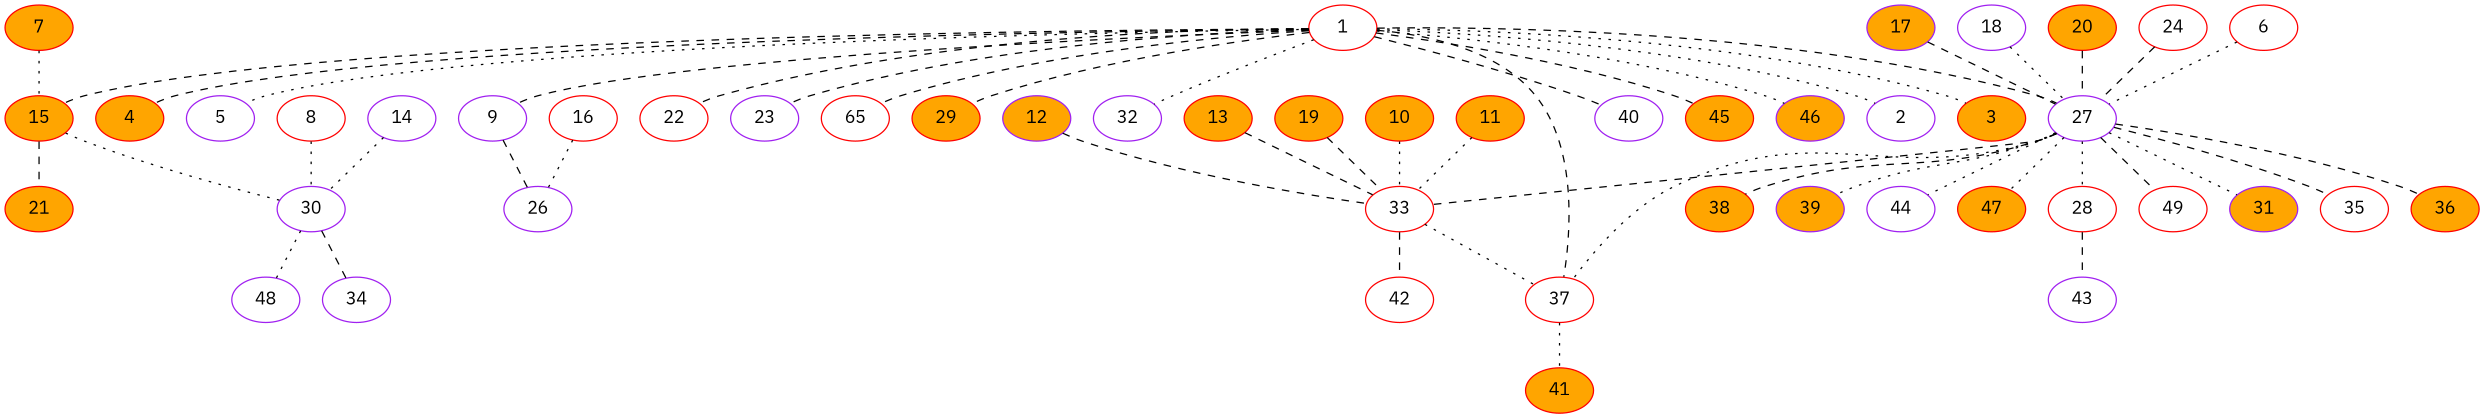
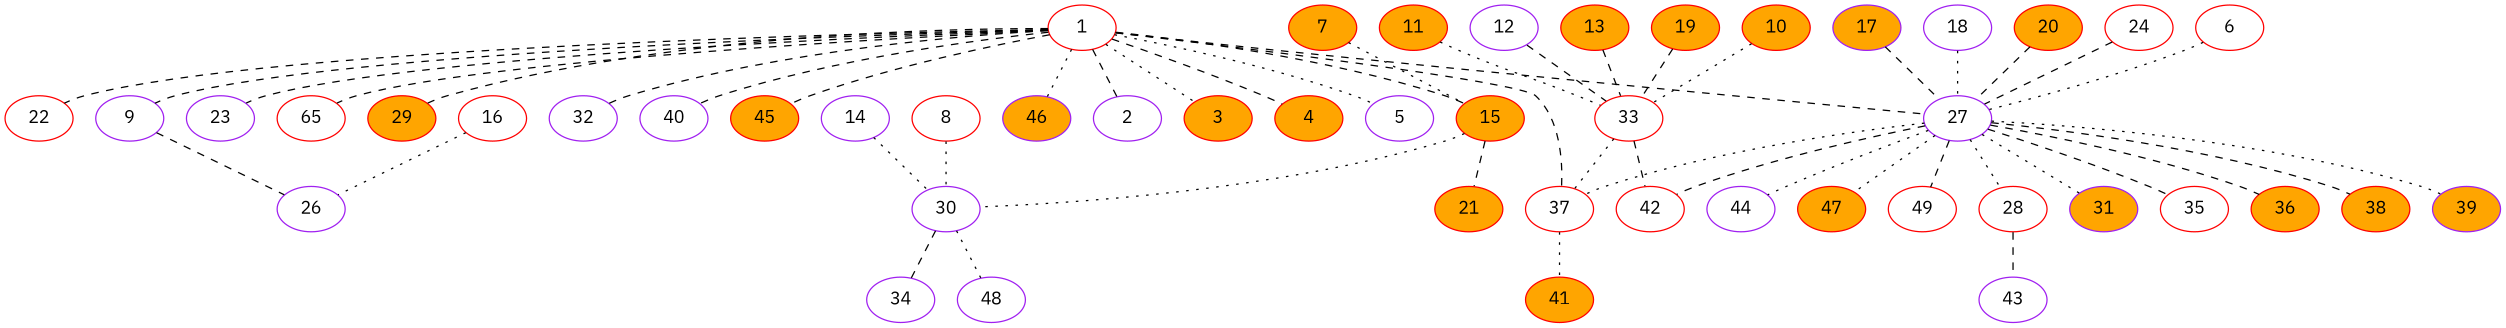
(1629, 50) -> (1105, 73)
(1233, 71) -> (826, 53)
(1037, 118) -> (1504, 28)
(1745, 172) -> (1799, 155)
